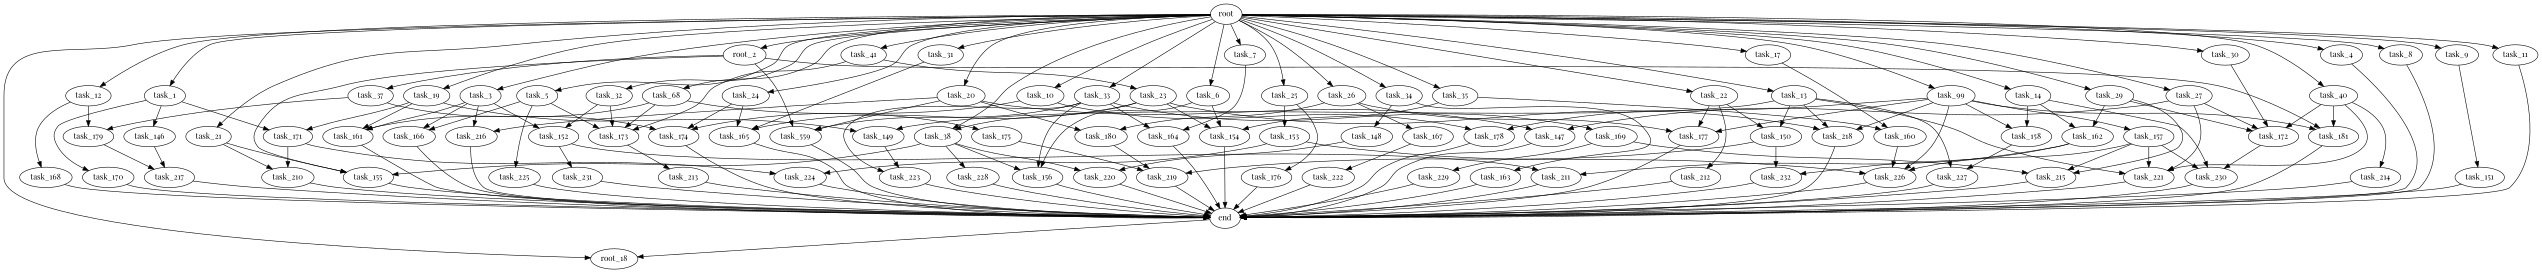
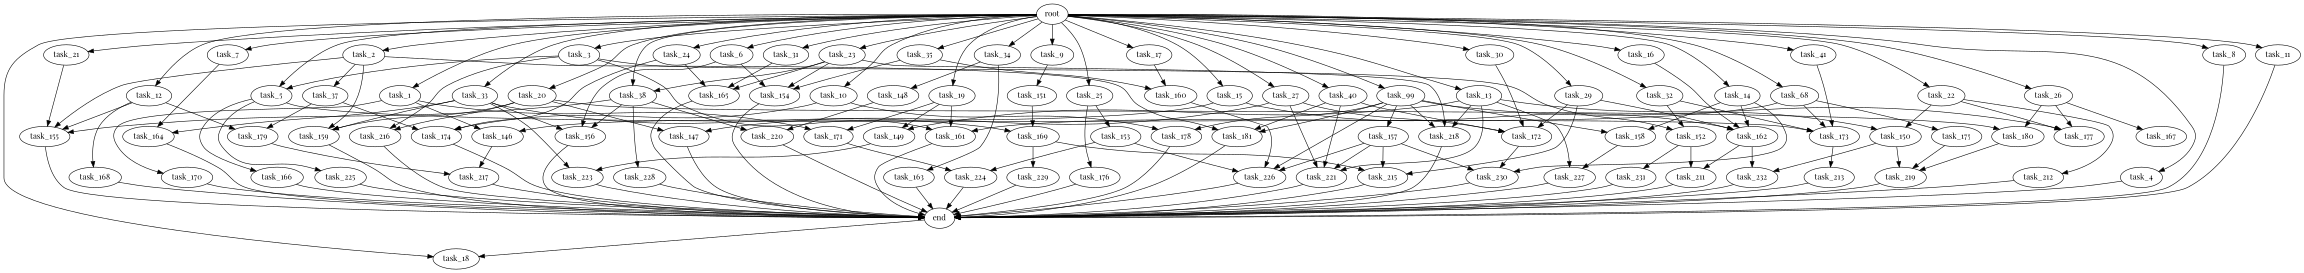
(745, 55) -> (364, 55)
none -> (1641, 55)
(1007, 73) -> (951, 29)
none -> (1230, 96)
(455, 111) -> (425, 65)
none -> (100, 115)
(796, 137) -> (314, 137)
(288, 177) -> none
(1328, 177) -> none
(2375, 177) -> none
(1468, 204) -> none
(1854, 209) -> (1032, 113)
(614, 259) -> (456, 259)
